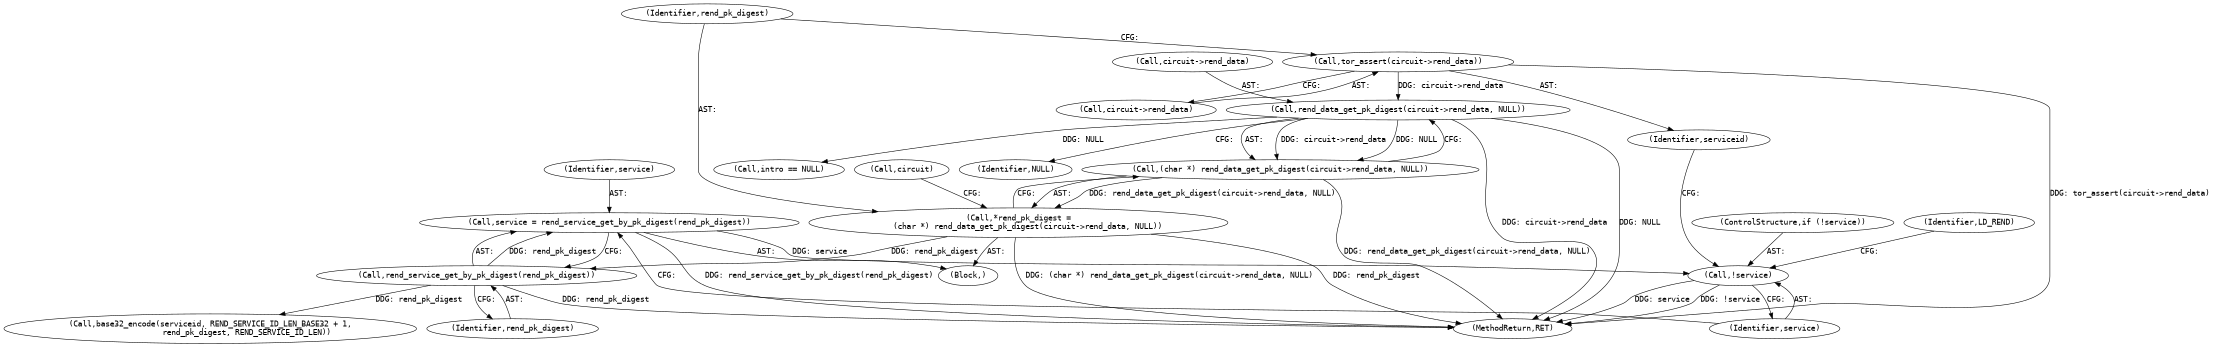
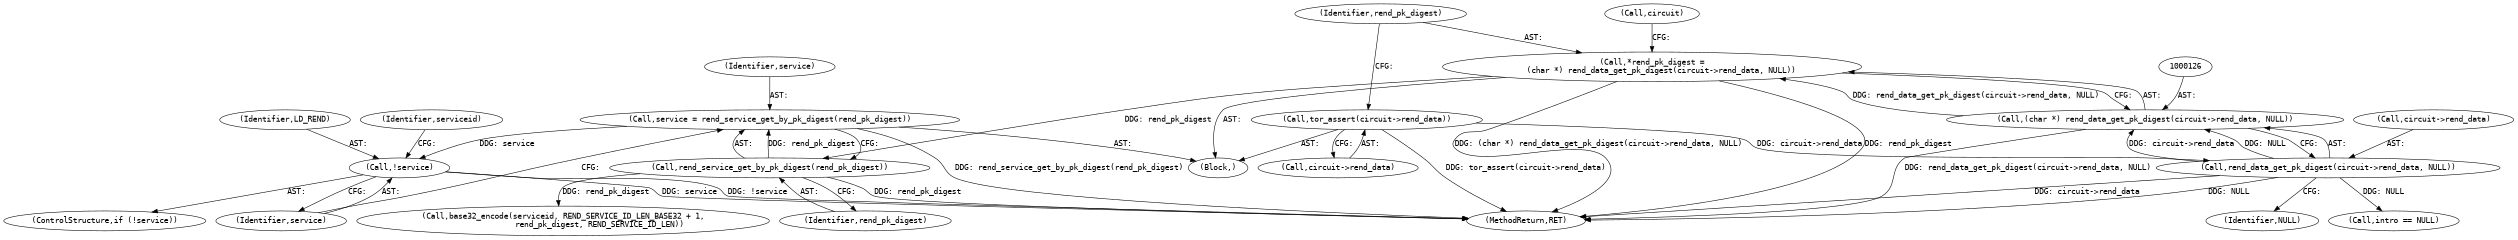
none -> (2185, 67)
(1560, 95) -> (1291, 144)
(1767, 247) -> (260, 193)
(1872, 252) -> (361, 144)
